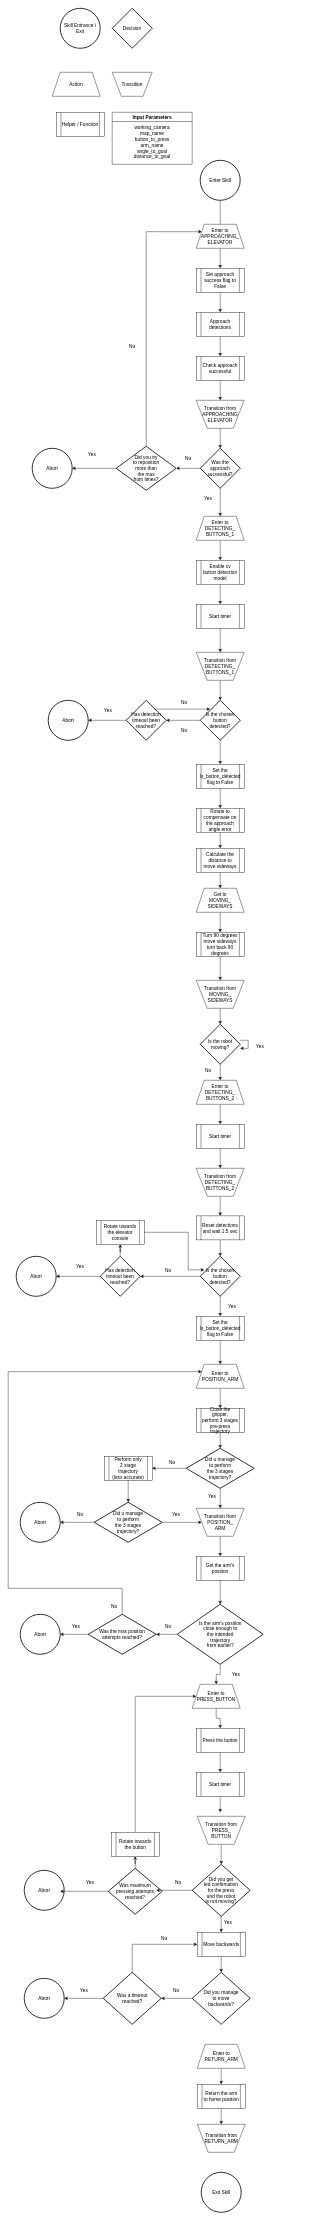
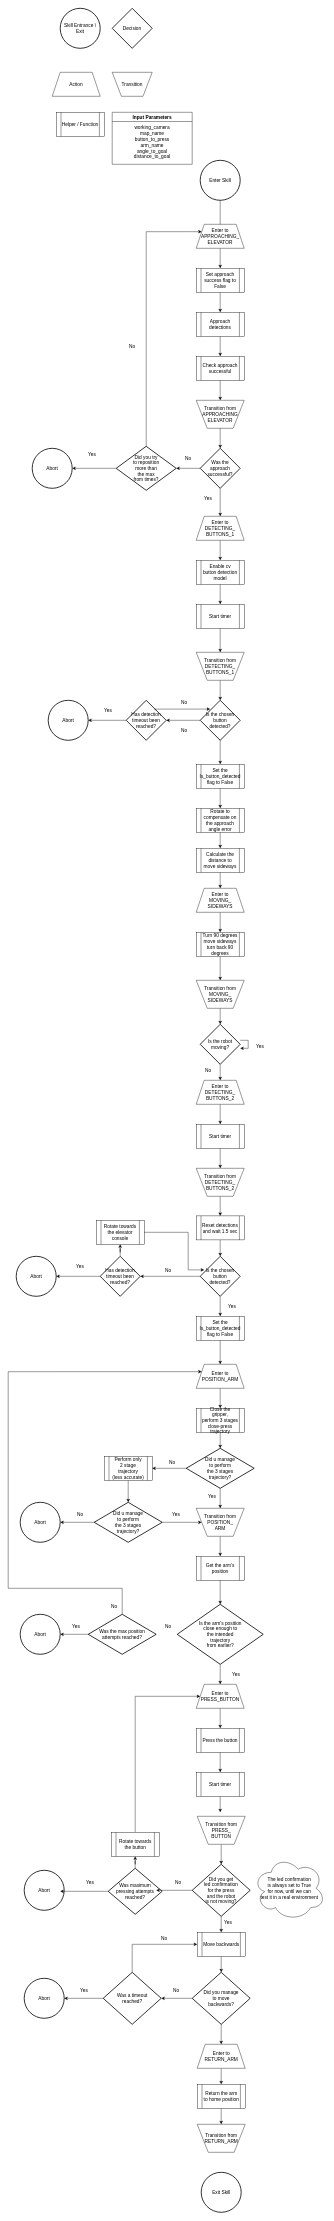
(220, 900) -> (220, 900)
(220, 1420) -> (220, 1420)
(160, 1634) -> none
(216, 1696) -> (220, 1696)
none -> (289, 1888)
none -> (221, 2040)
